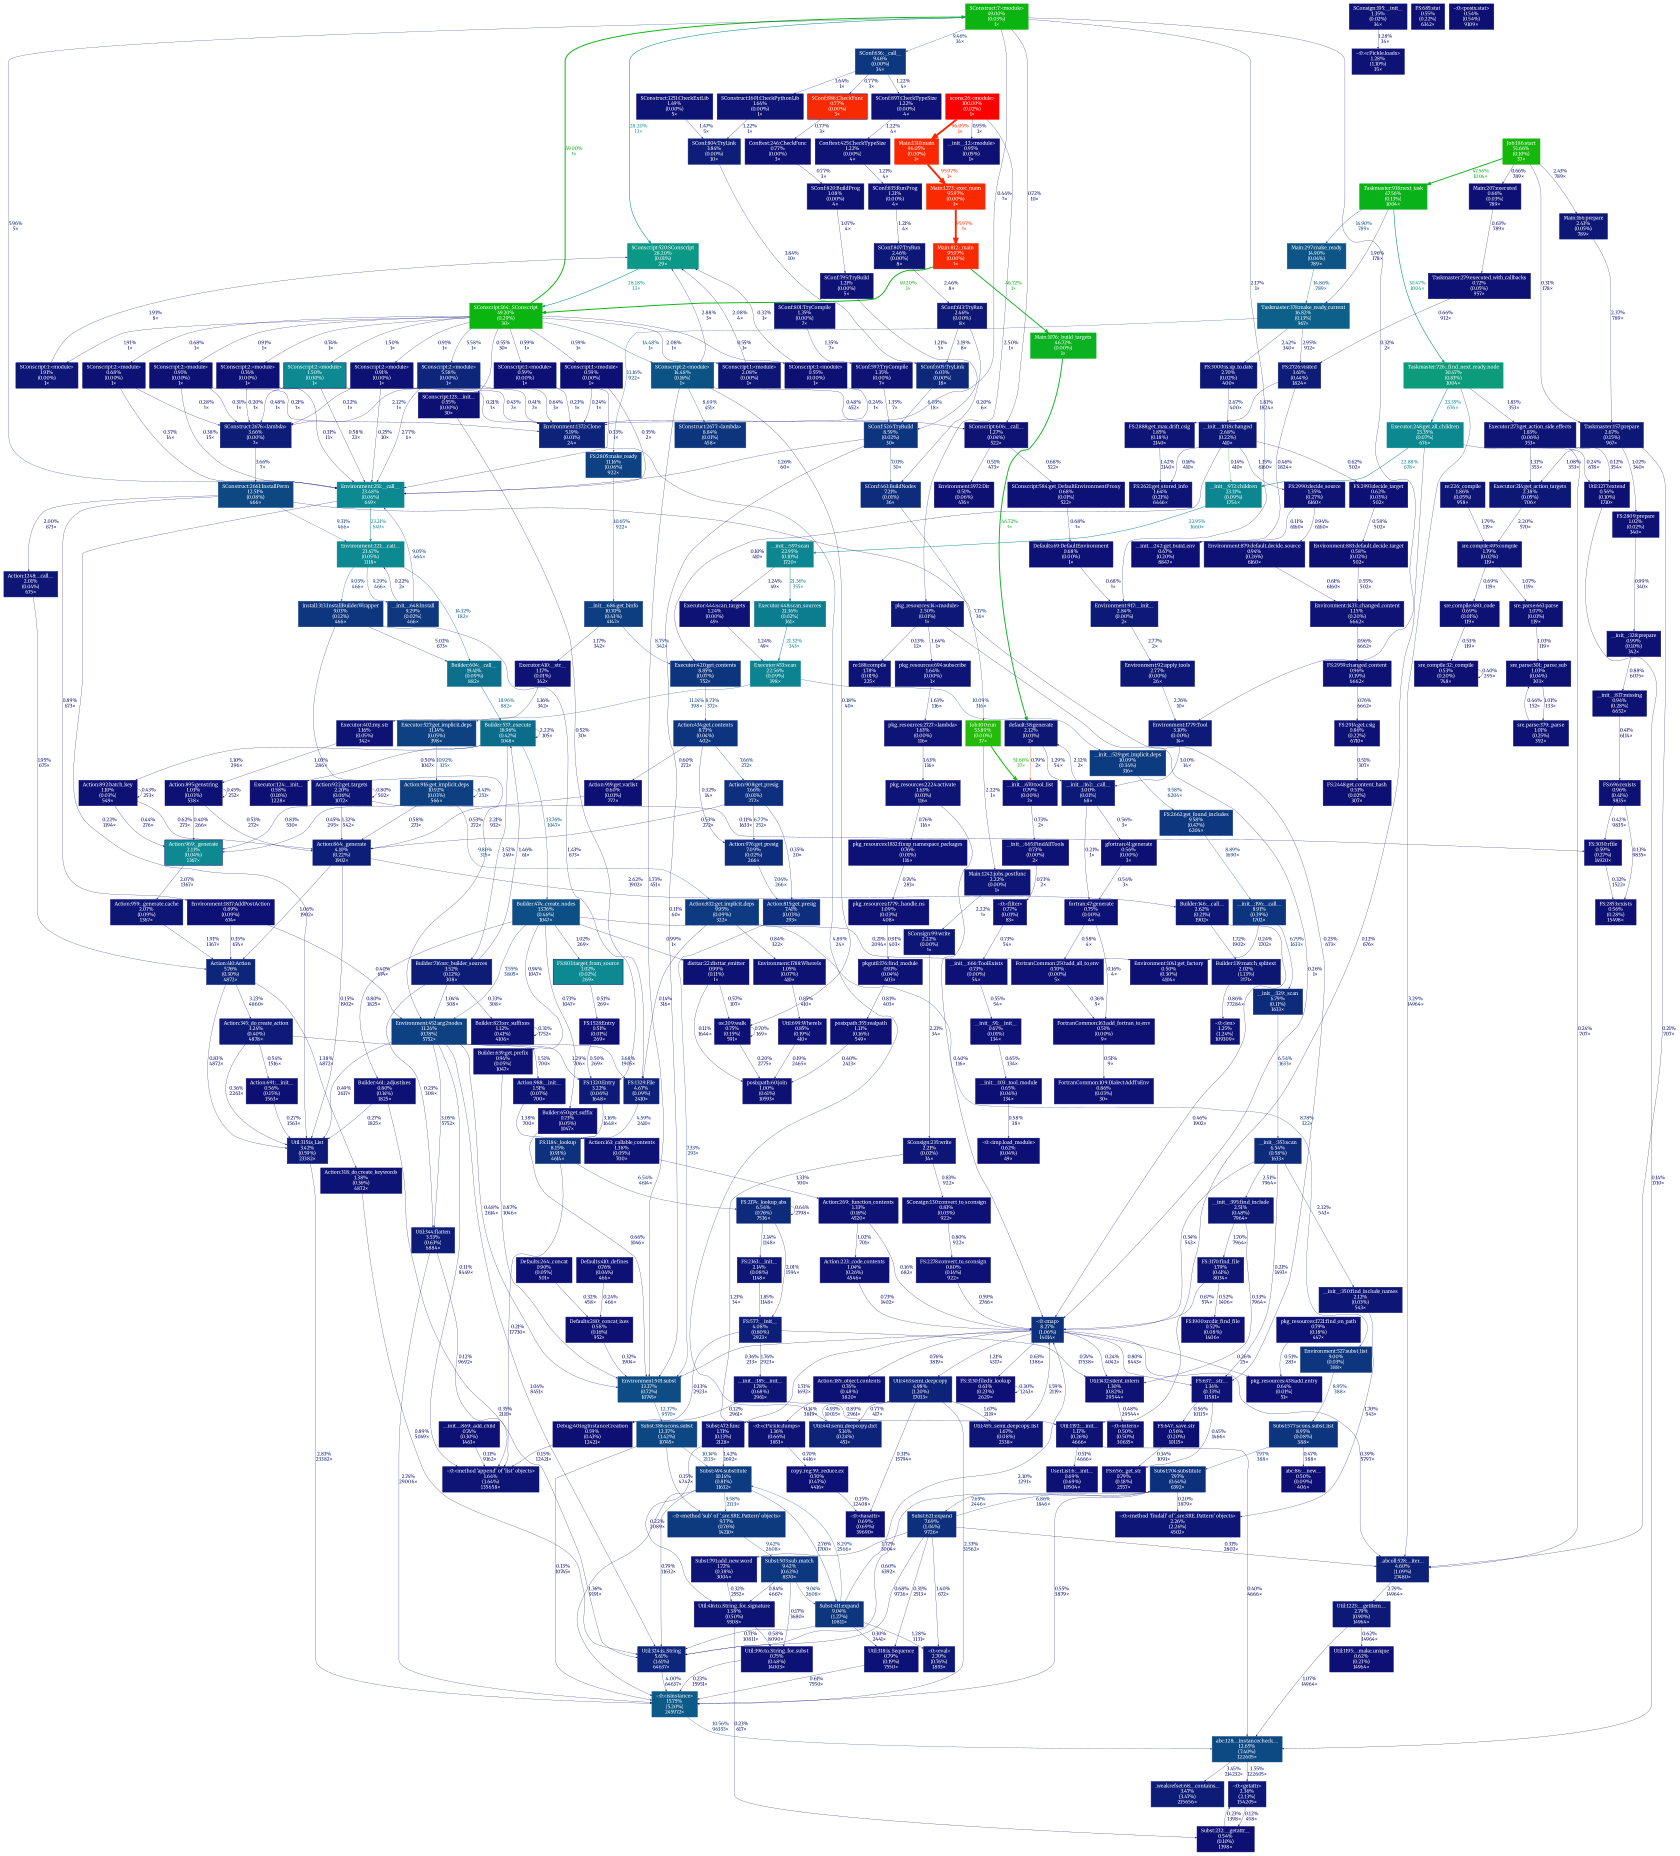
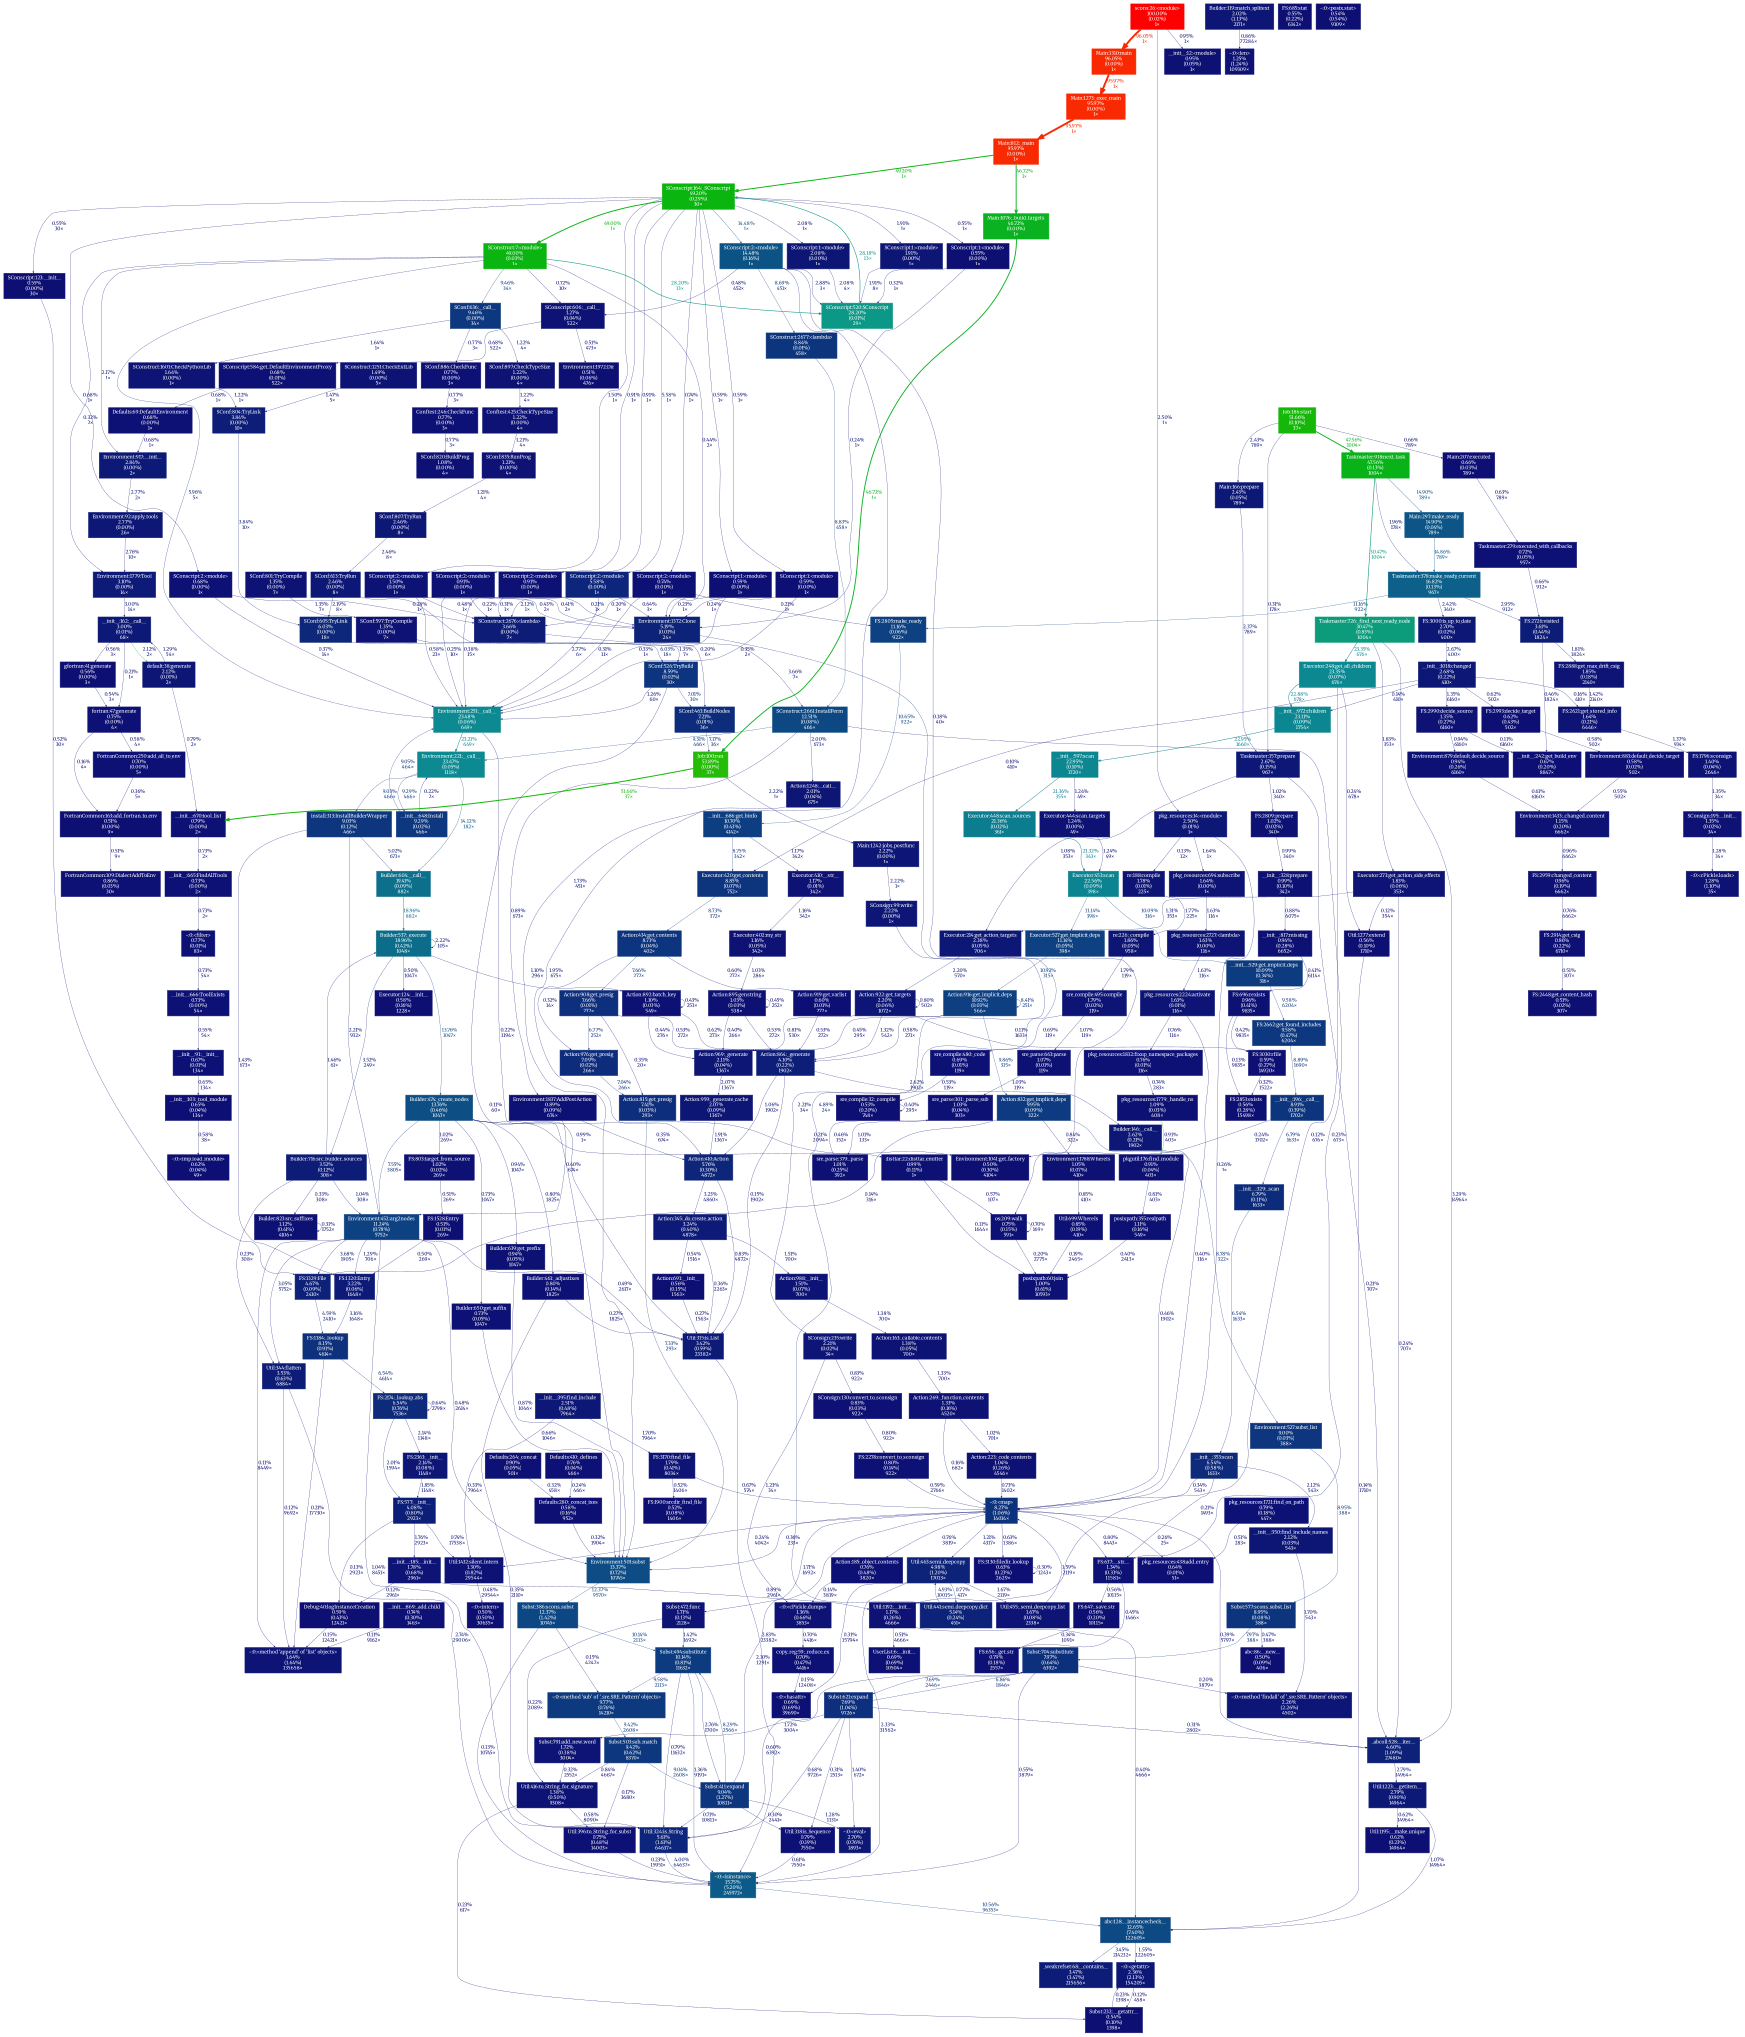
(837, 107) -> (451, 375)
(847, 286) -> none
(315, 375) -> (396, 585)
(482, 395) -> (777, 611)
(1229, 464) -> (1375, 697)
(1379, 495) -> (1511, 720)
(1510, 524) -> (934, 973)
(1000, 530) -> (864, 496)
none -> (834, 532)
(1071, 761) -> (138, 652)
(1031, 762) -> (186, 748)
none -> (1712, 765)
(194, 853) -> (723, 1063)
none -> (1184, 919)
(887, 941) -> (1164, 1137)
(1223, 942) -> none
(588, 972) -> (439, 1167)
(1255, 1179) -> none
(361, 1181) -> none
